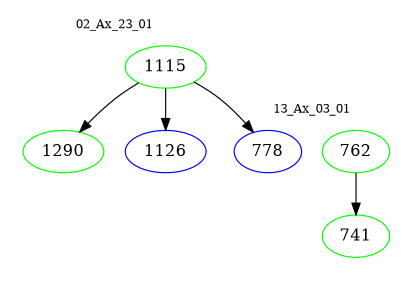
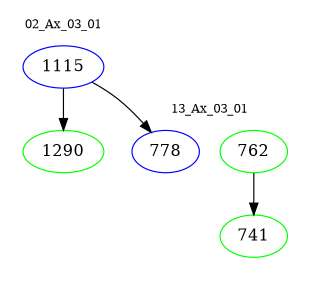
(115, 25) -> (63, 25)
(166, 67) -> (63, 67)
(166, 152) -> none
